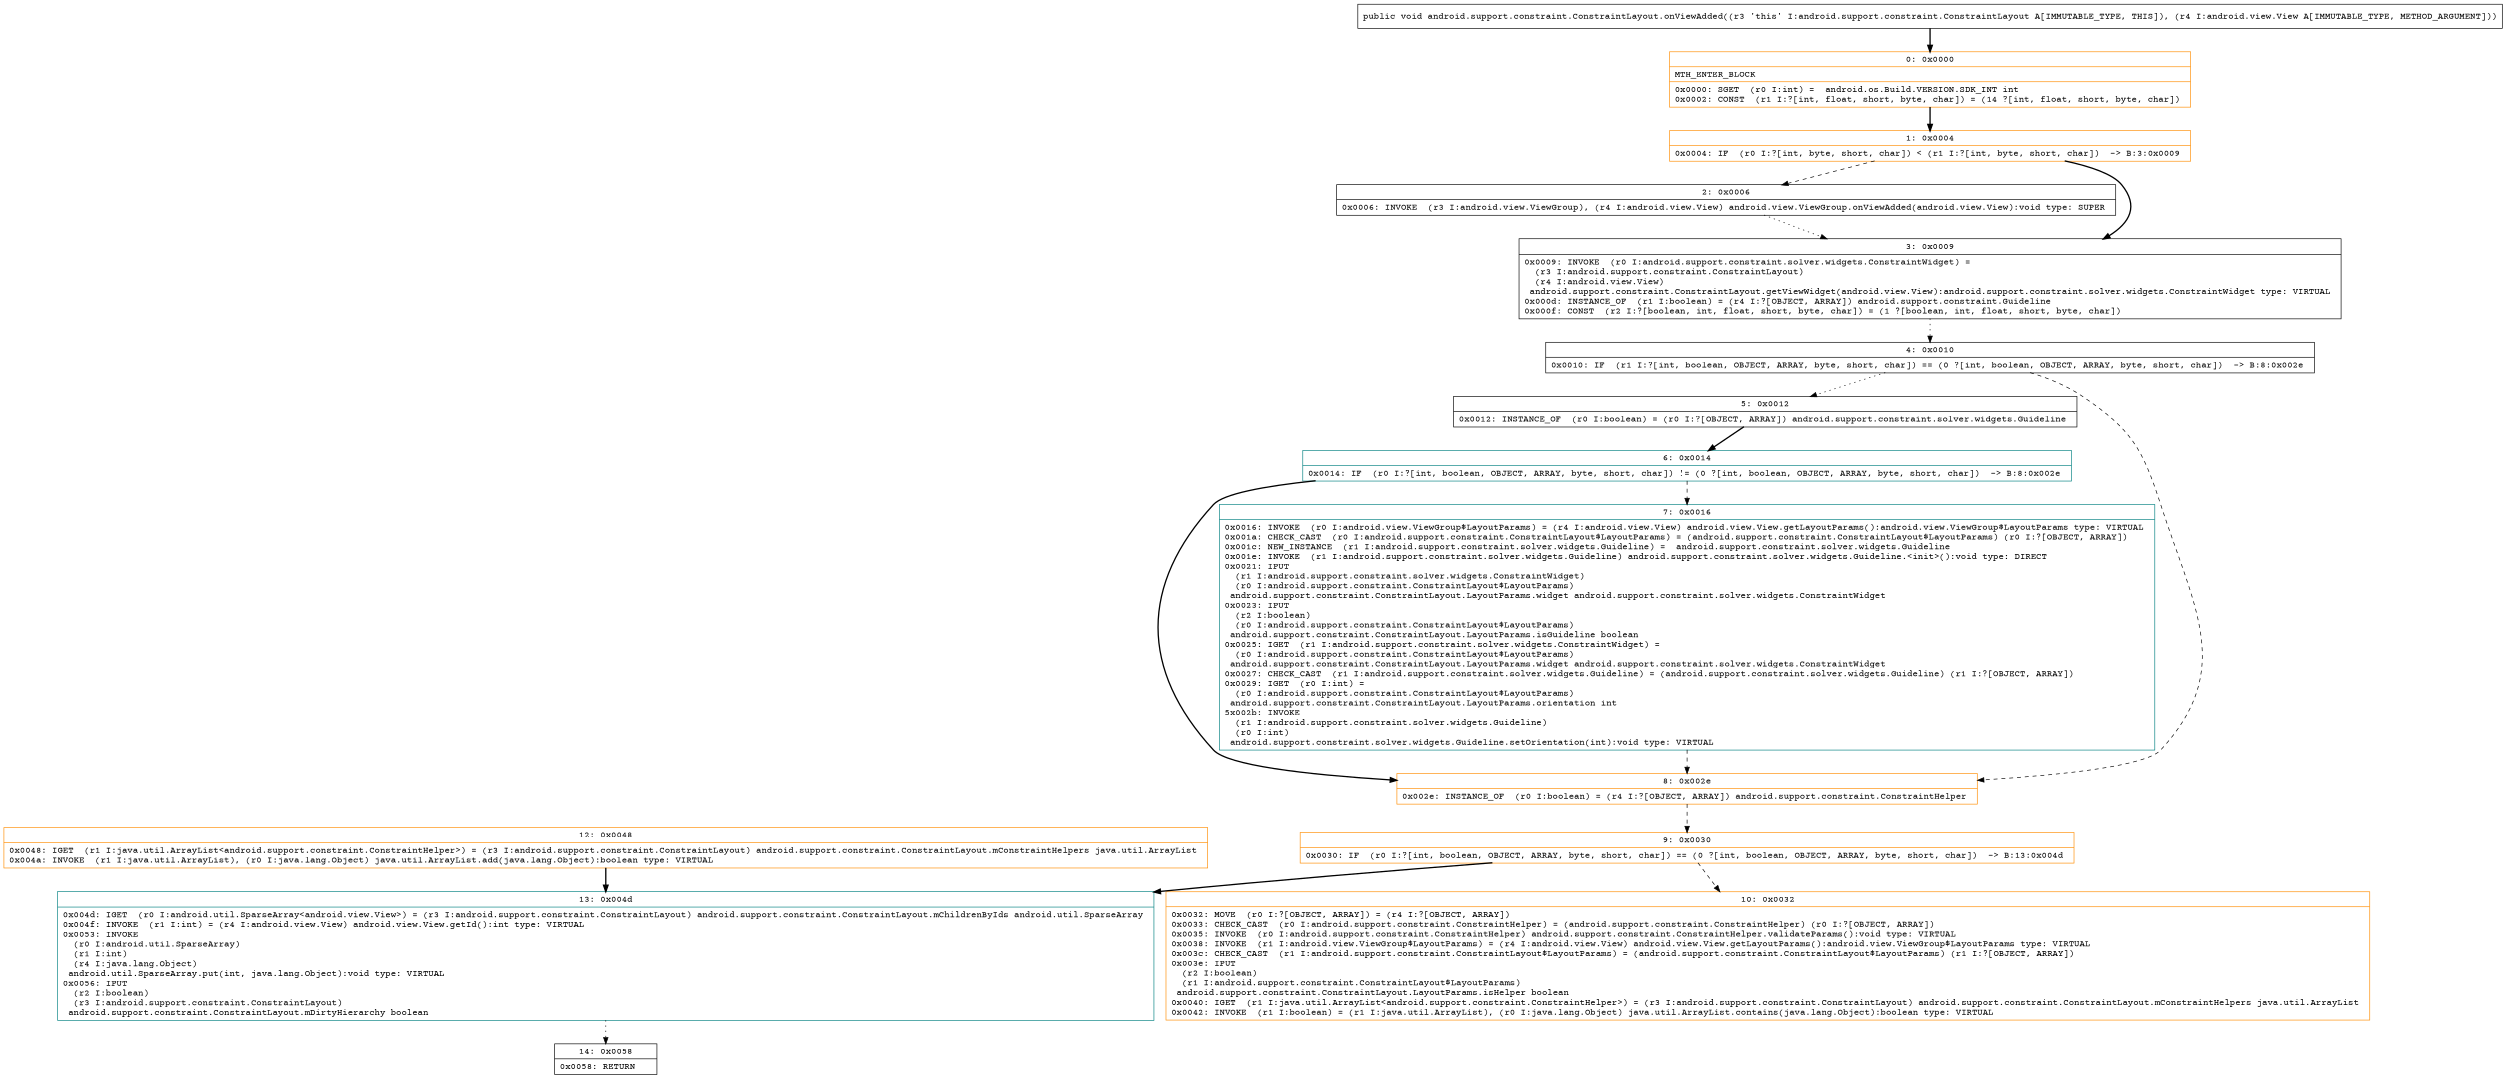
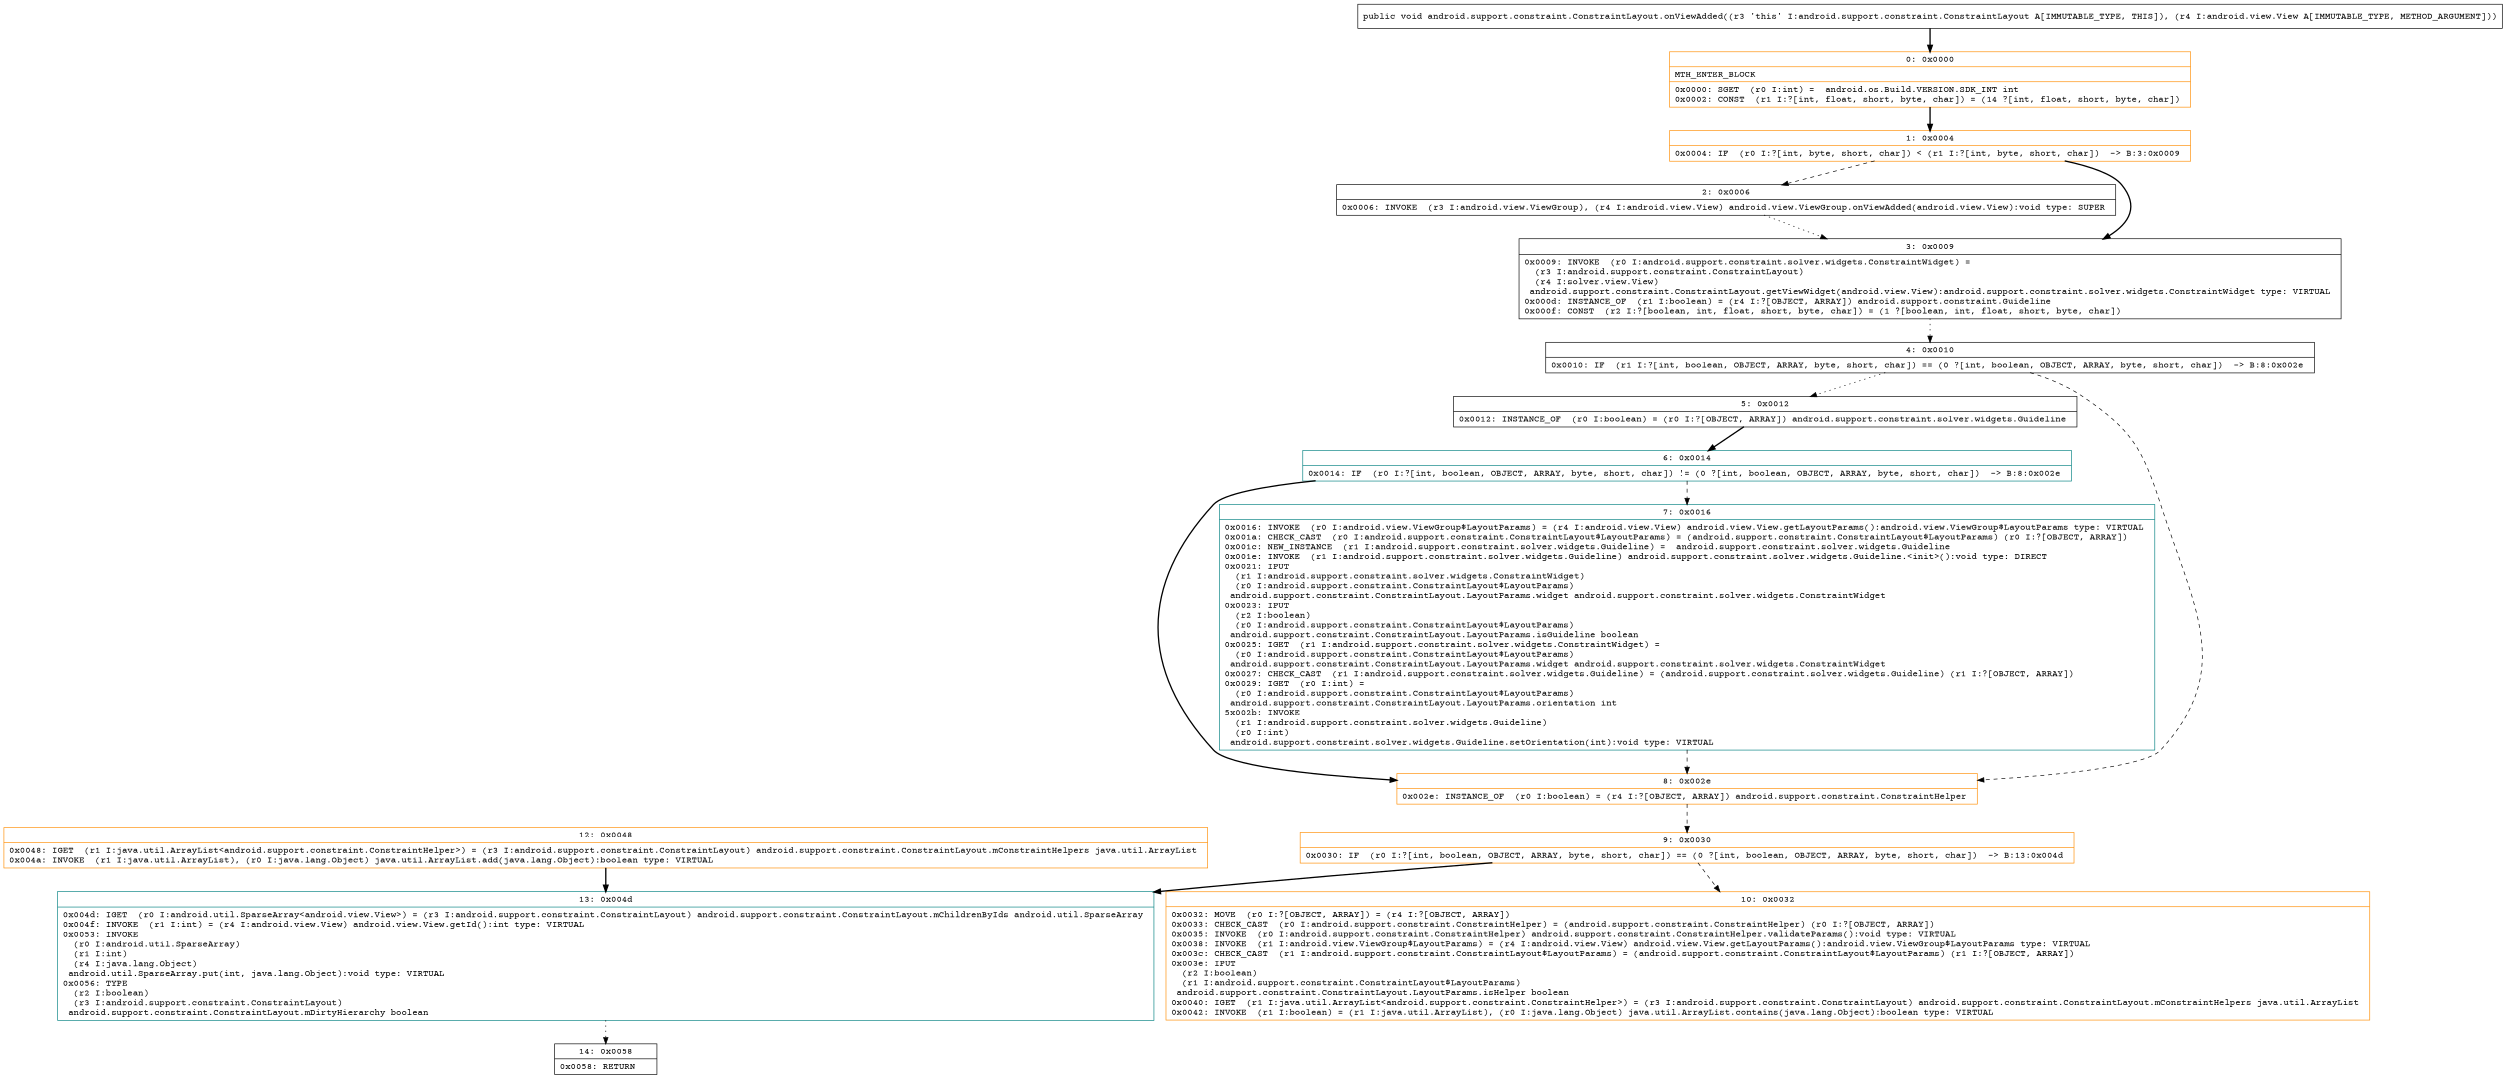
(1594, 281) -> (1592, 281)
(101, 983) -> (101, 983)
